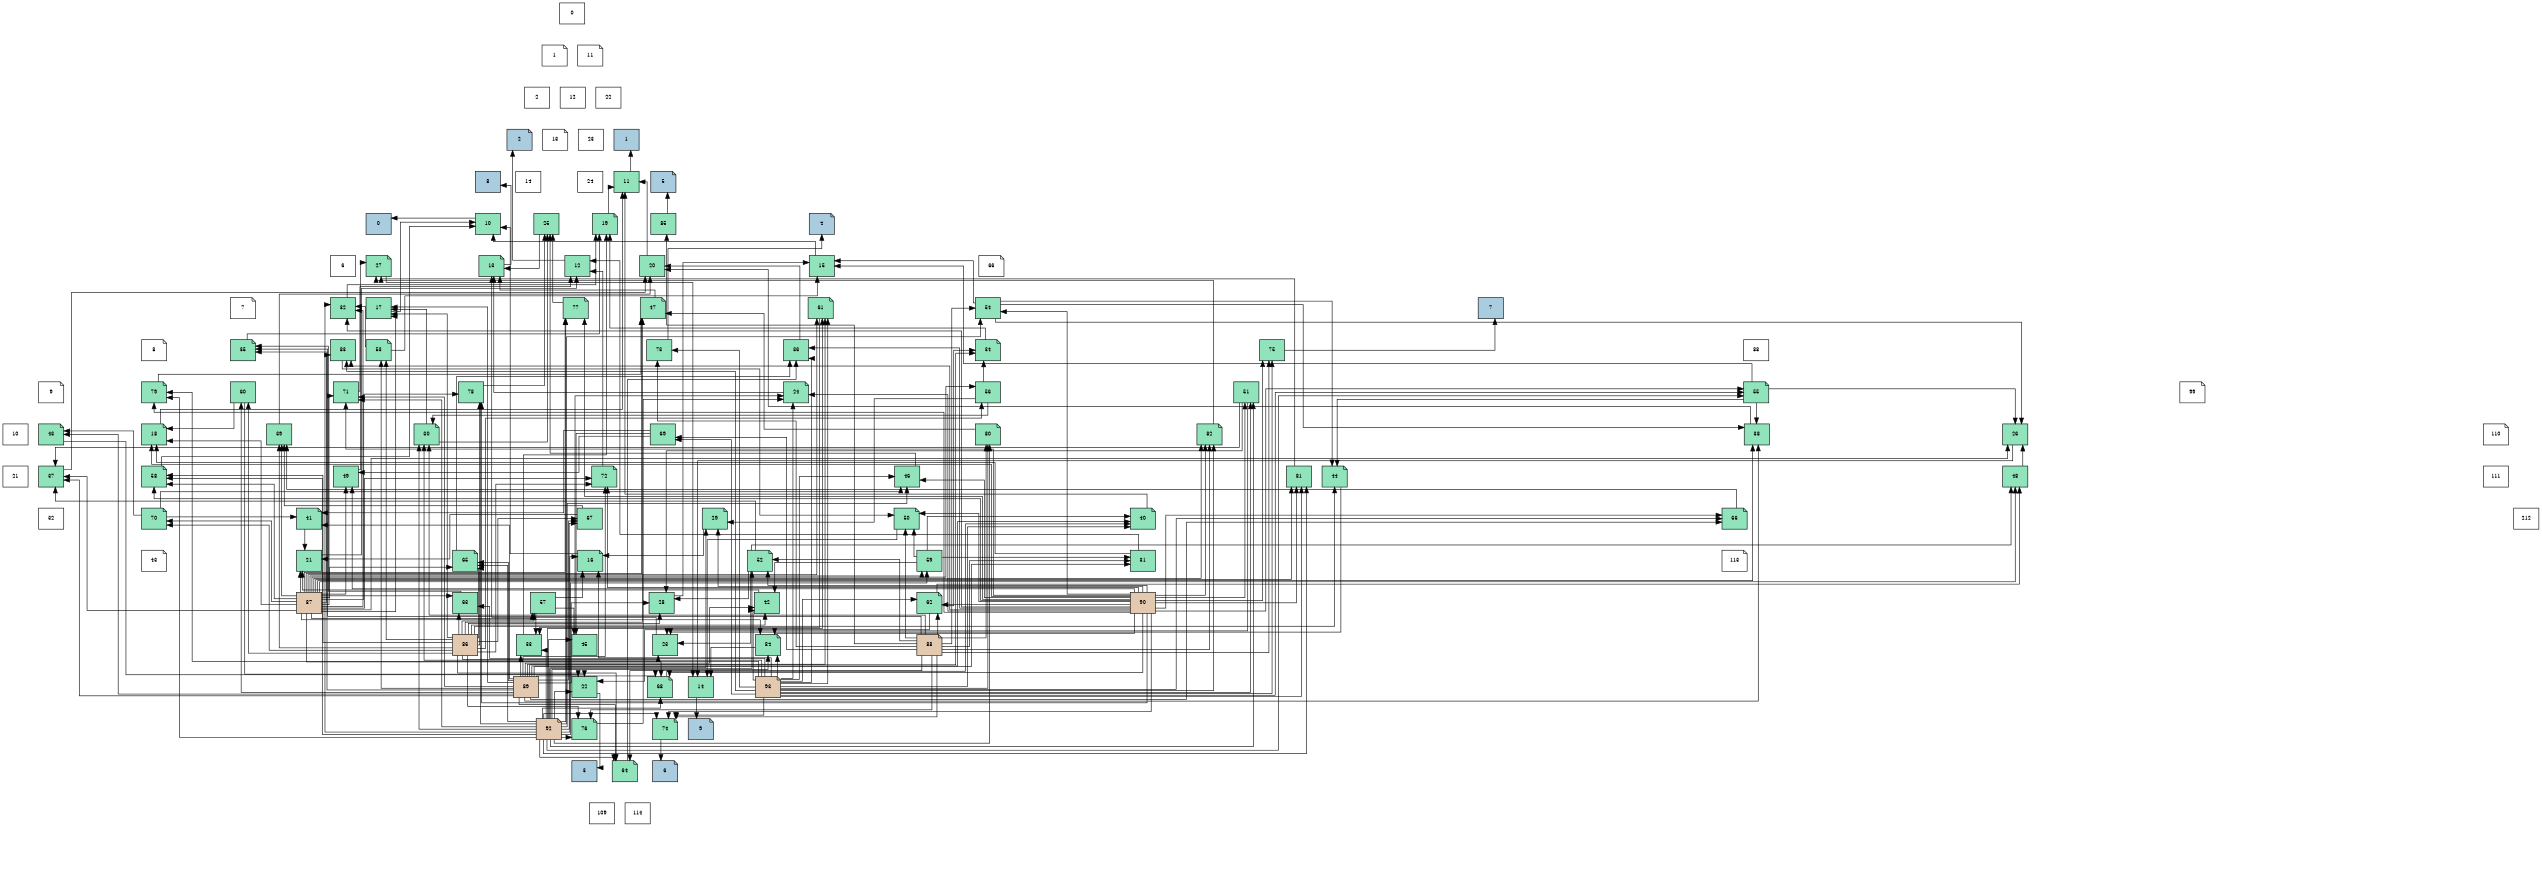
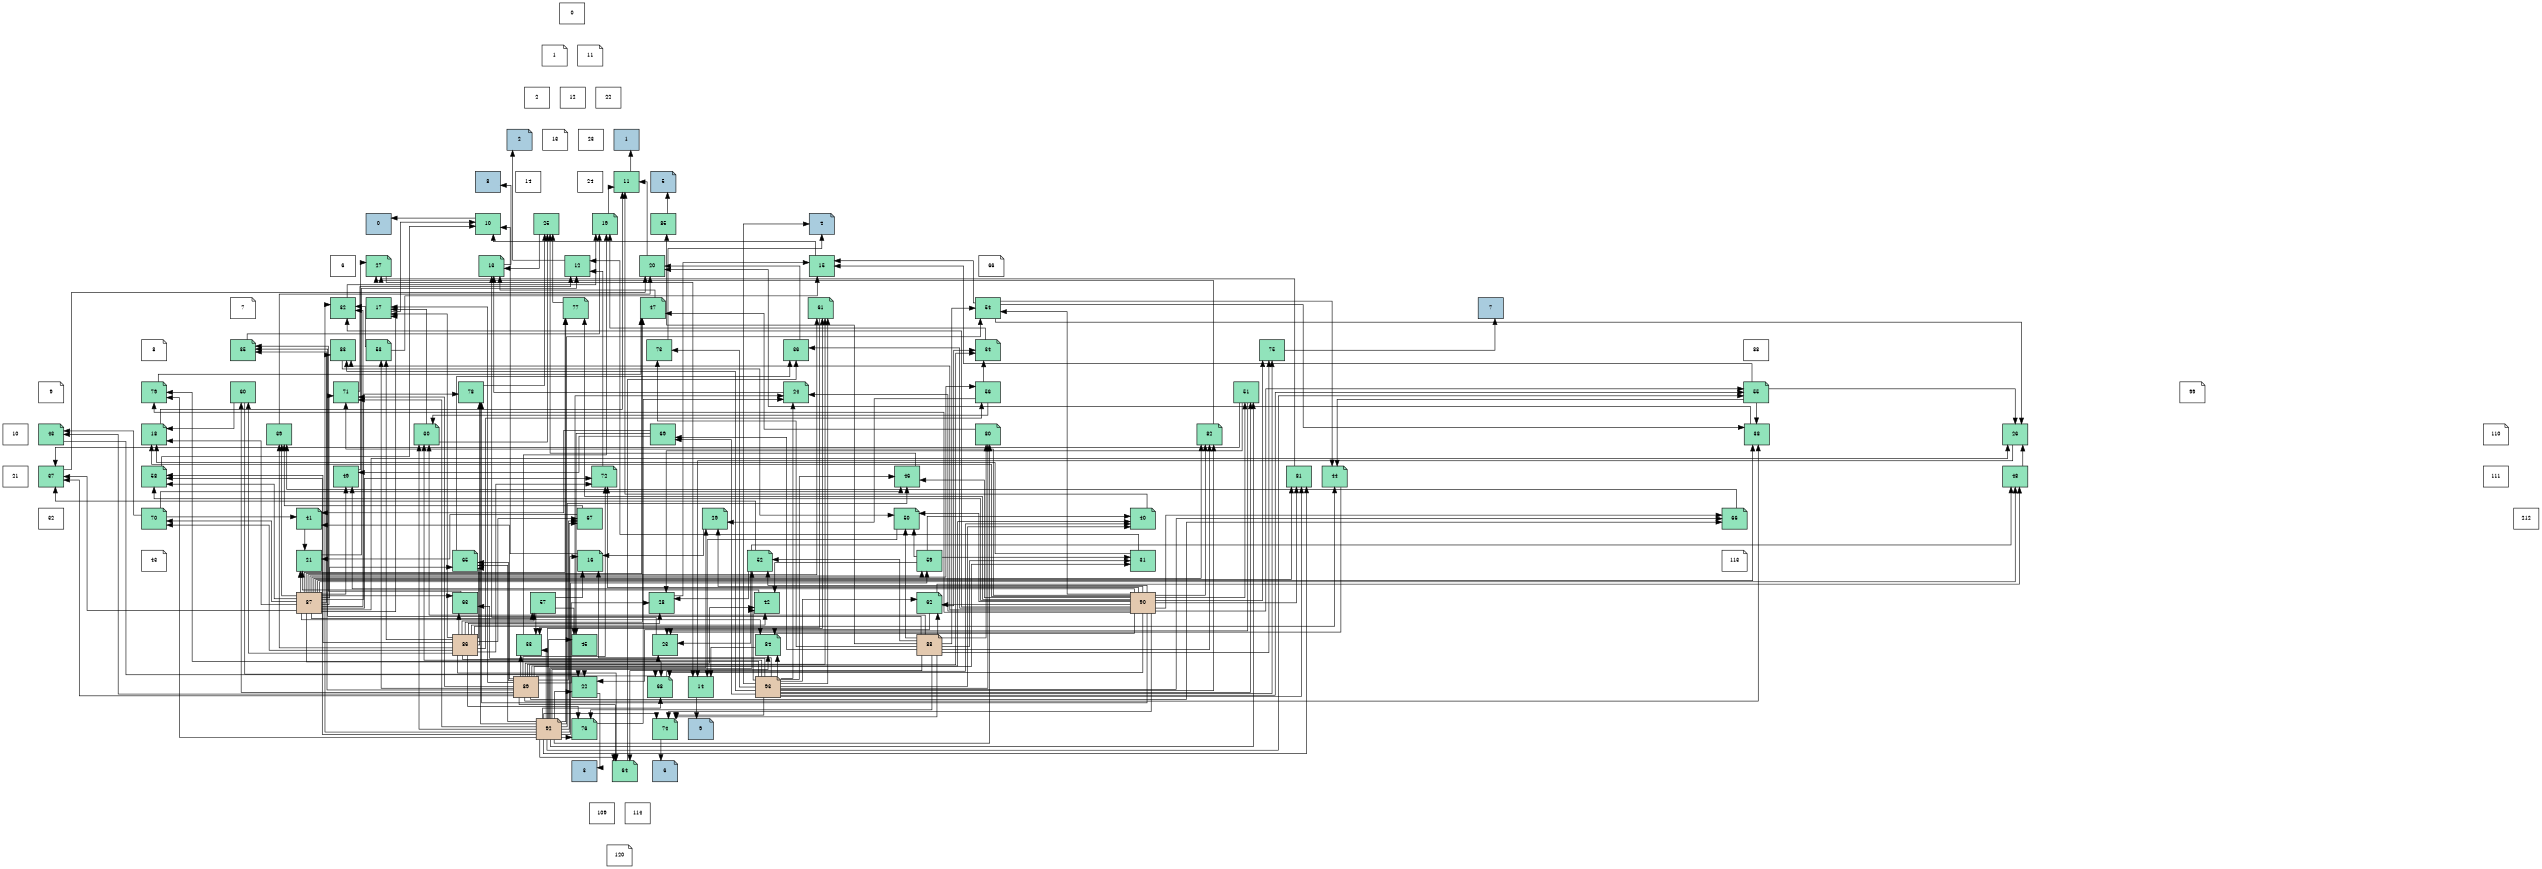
(811, 527) -> (743, 443)
none -> (620, 855)
